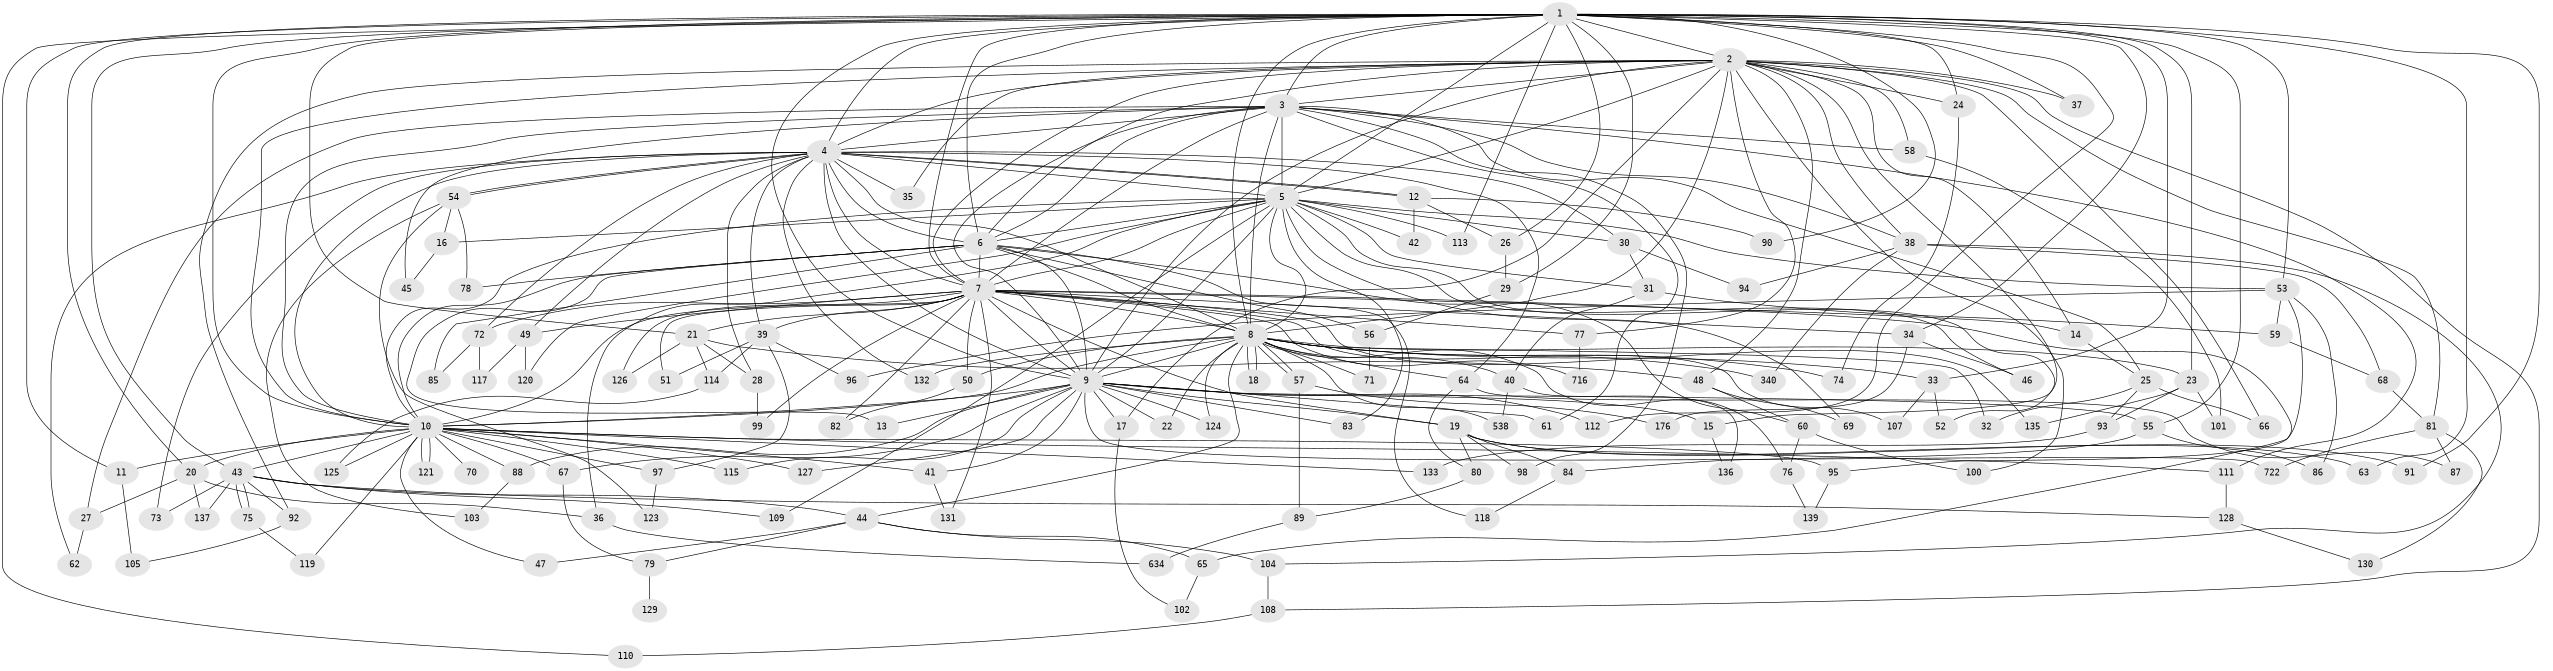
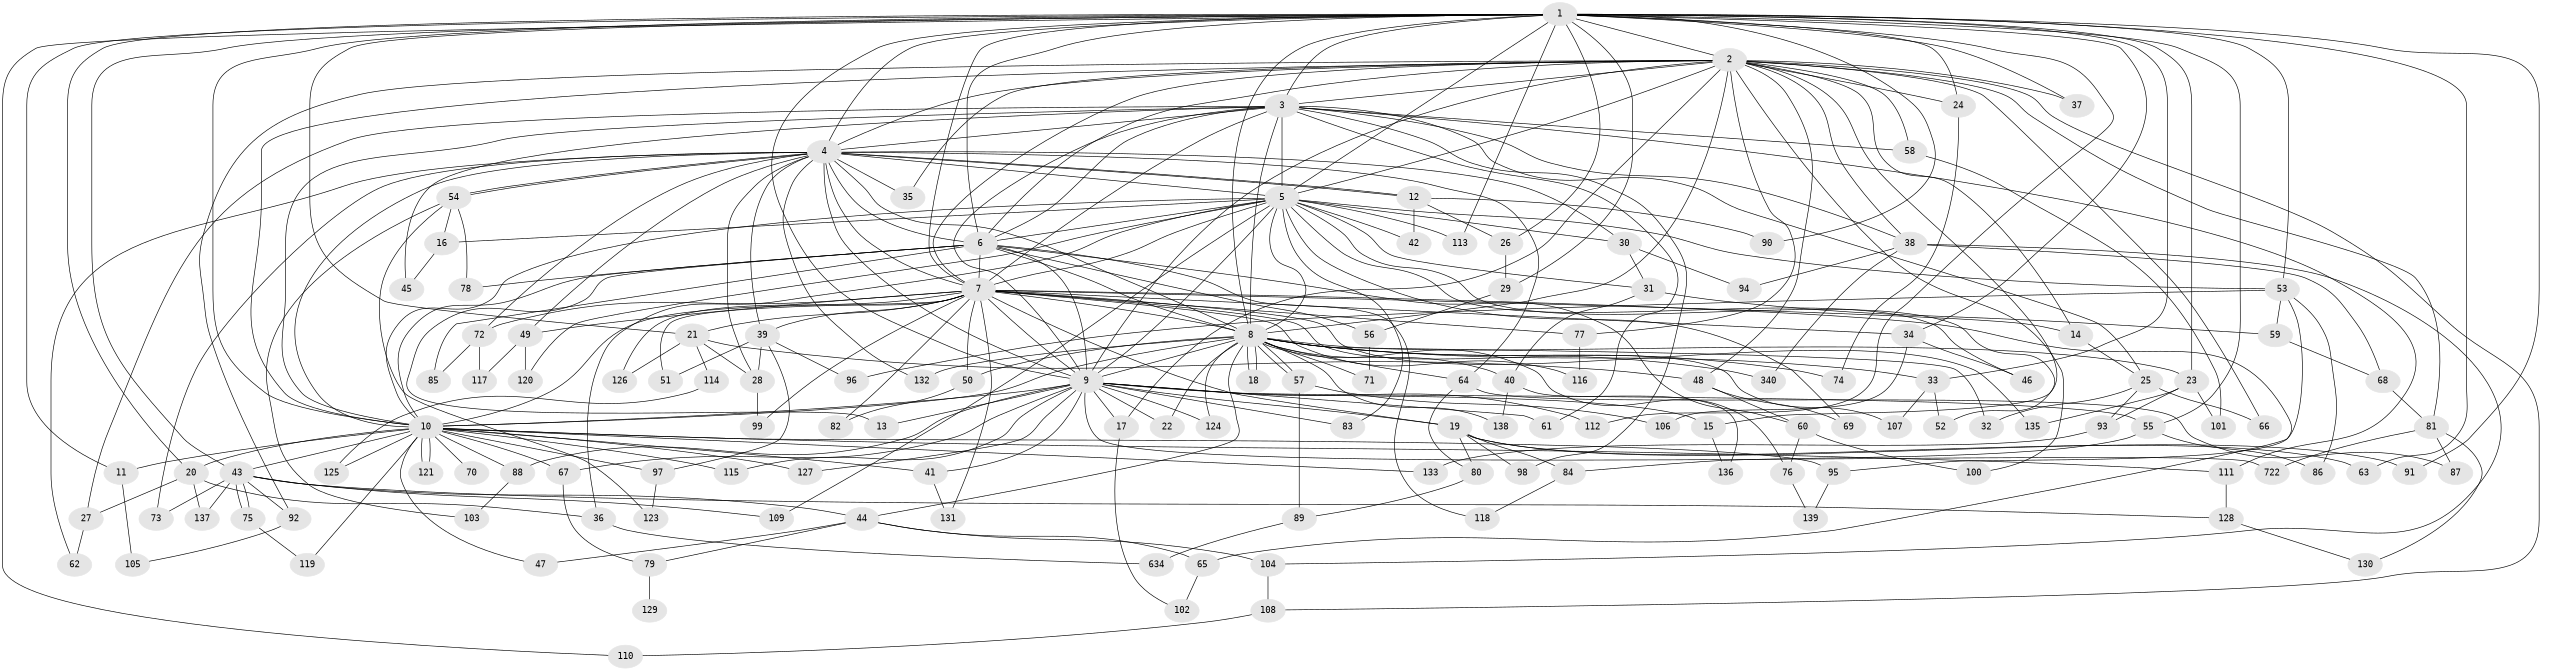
(737, 358) -> (760, 358)
(1580, 381) -> (1580, 381)
(1501, 427) -> (1501, 427)
(1663, 427) -> (1663, 427)
